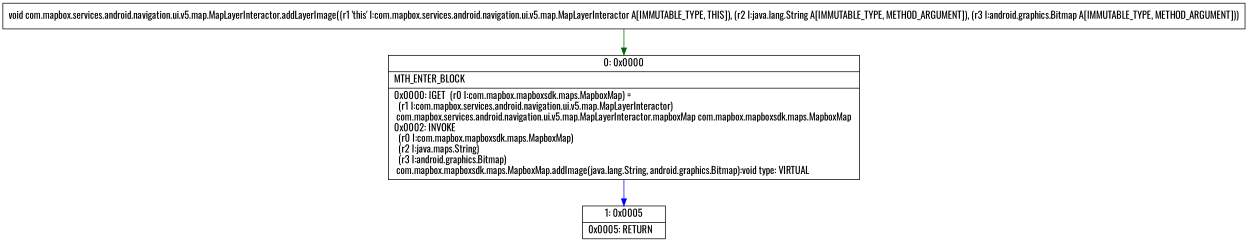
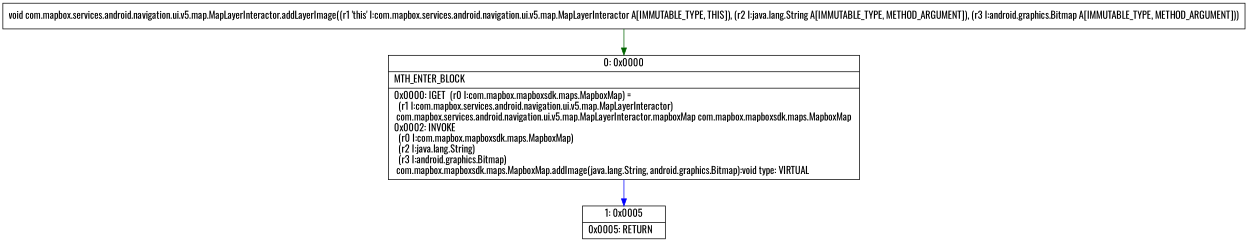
(437, 150) -> (435, 150)
